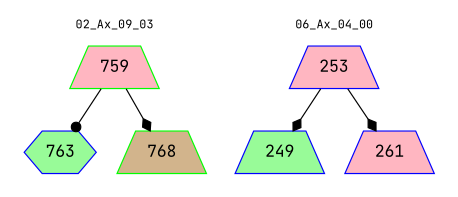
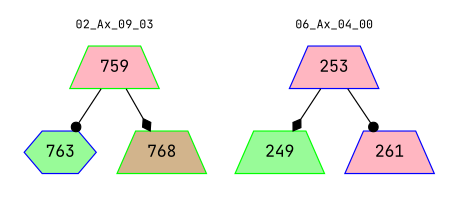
(358, 104) -> (359, 106)
(280, 152) -> (280, 152)
